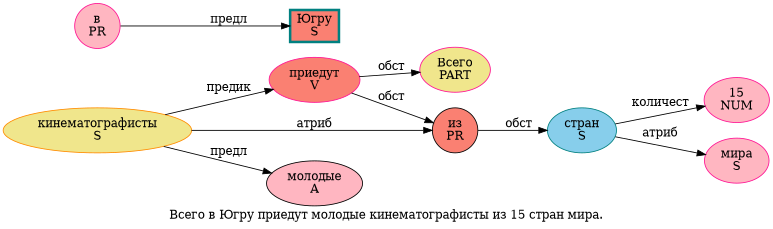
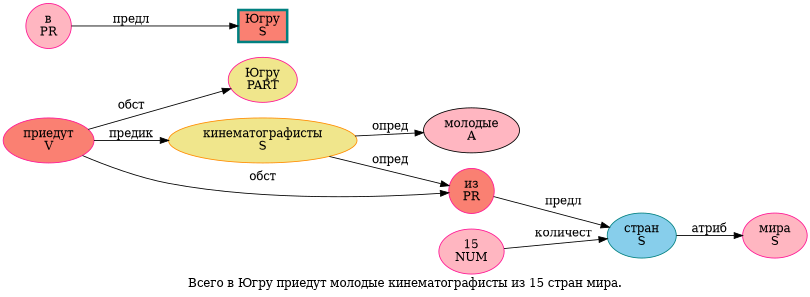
(455, 70) -> (263, 80)
(215, 103) -> (127, 140)
(656, 116) -> (551, 244)
(315, 124) -> (390, 160)
(519, 124) -> (563, 201)
(455, 130) -> (472, 191)
(229, 152) -> (390, 127)
